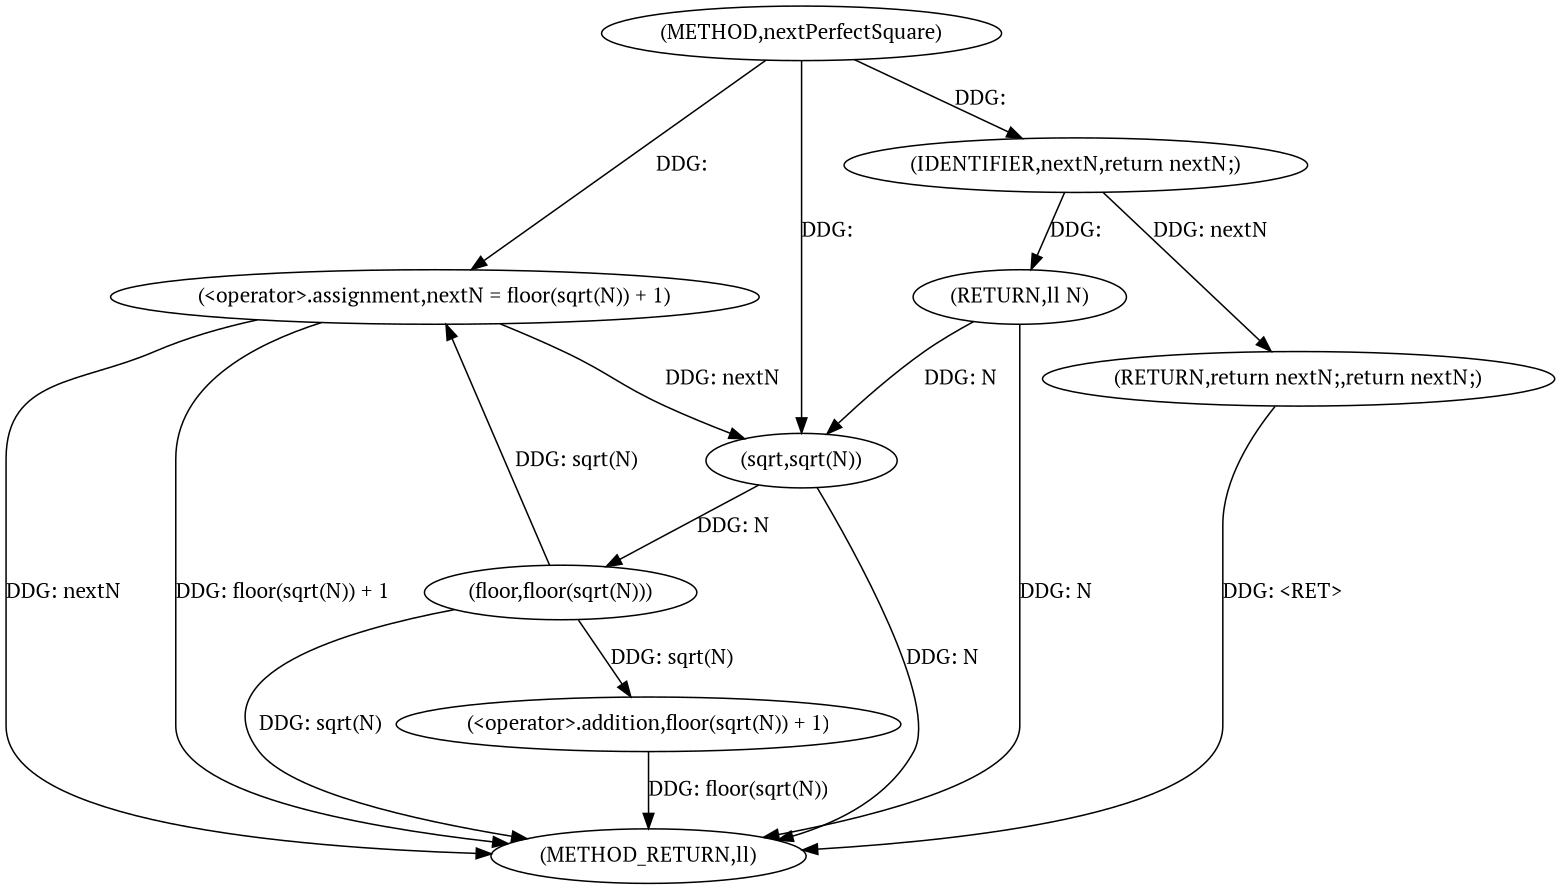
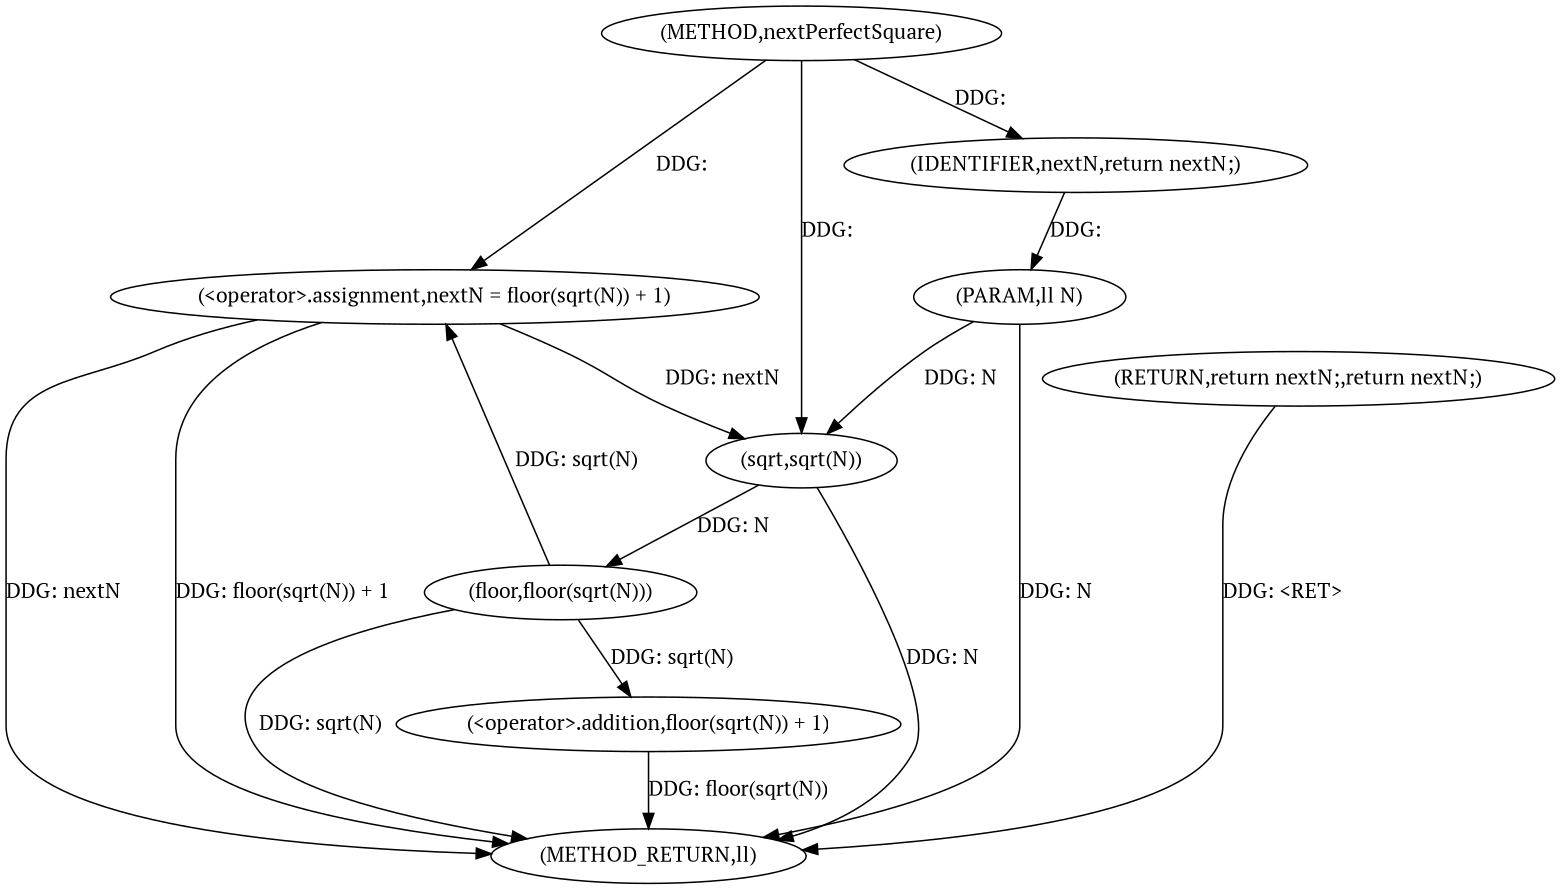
(1181, 267) -> none
(1020, 297) -> (1020, 297)
